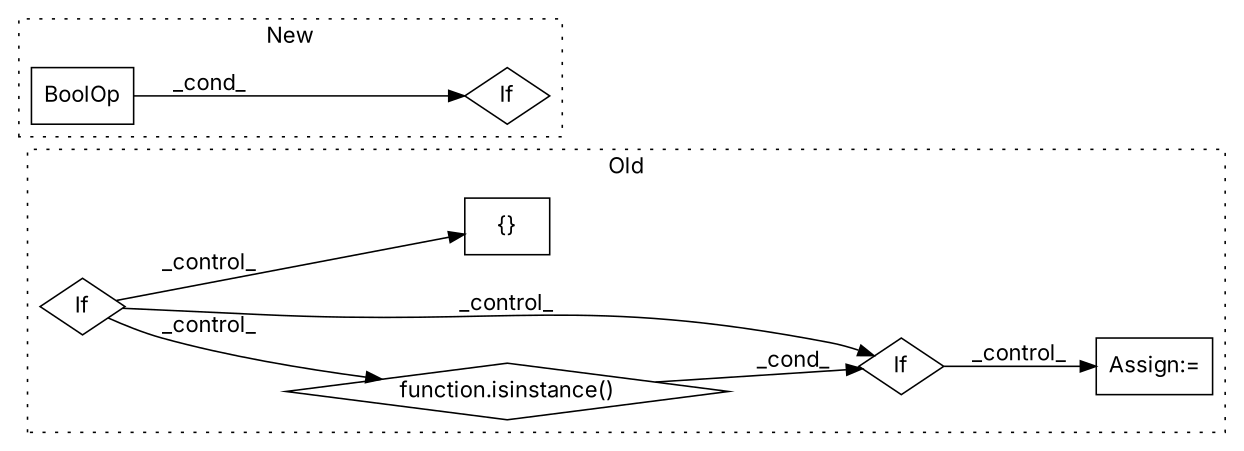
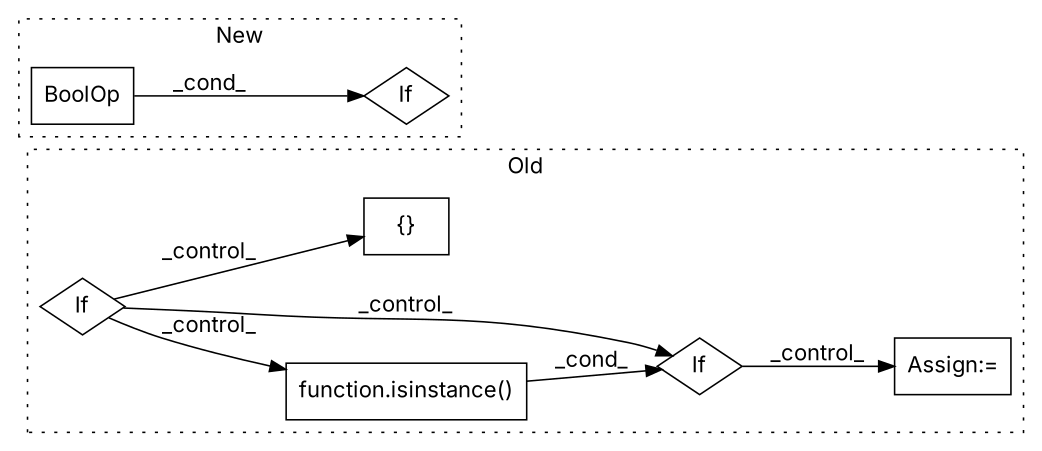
(507, 391) -> (406, 391)
